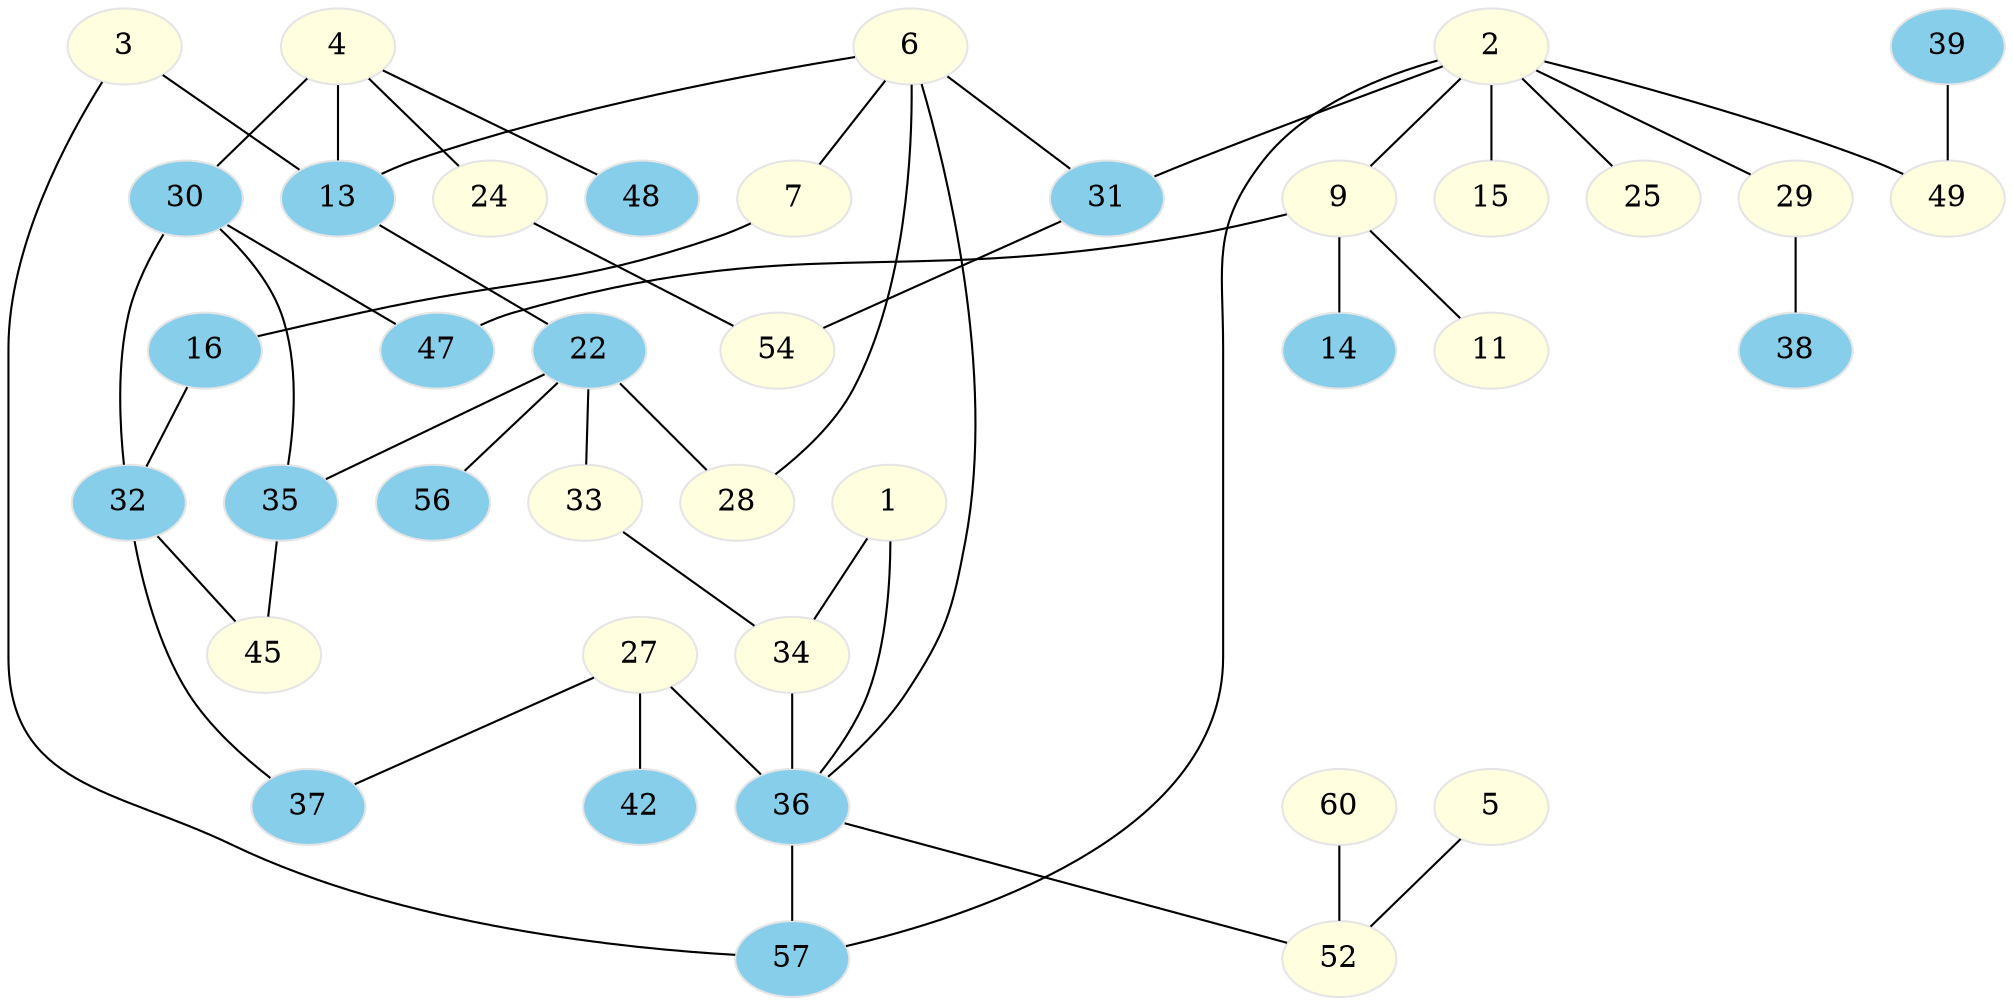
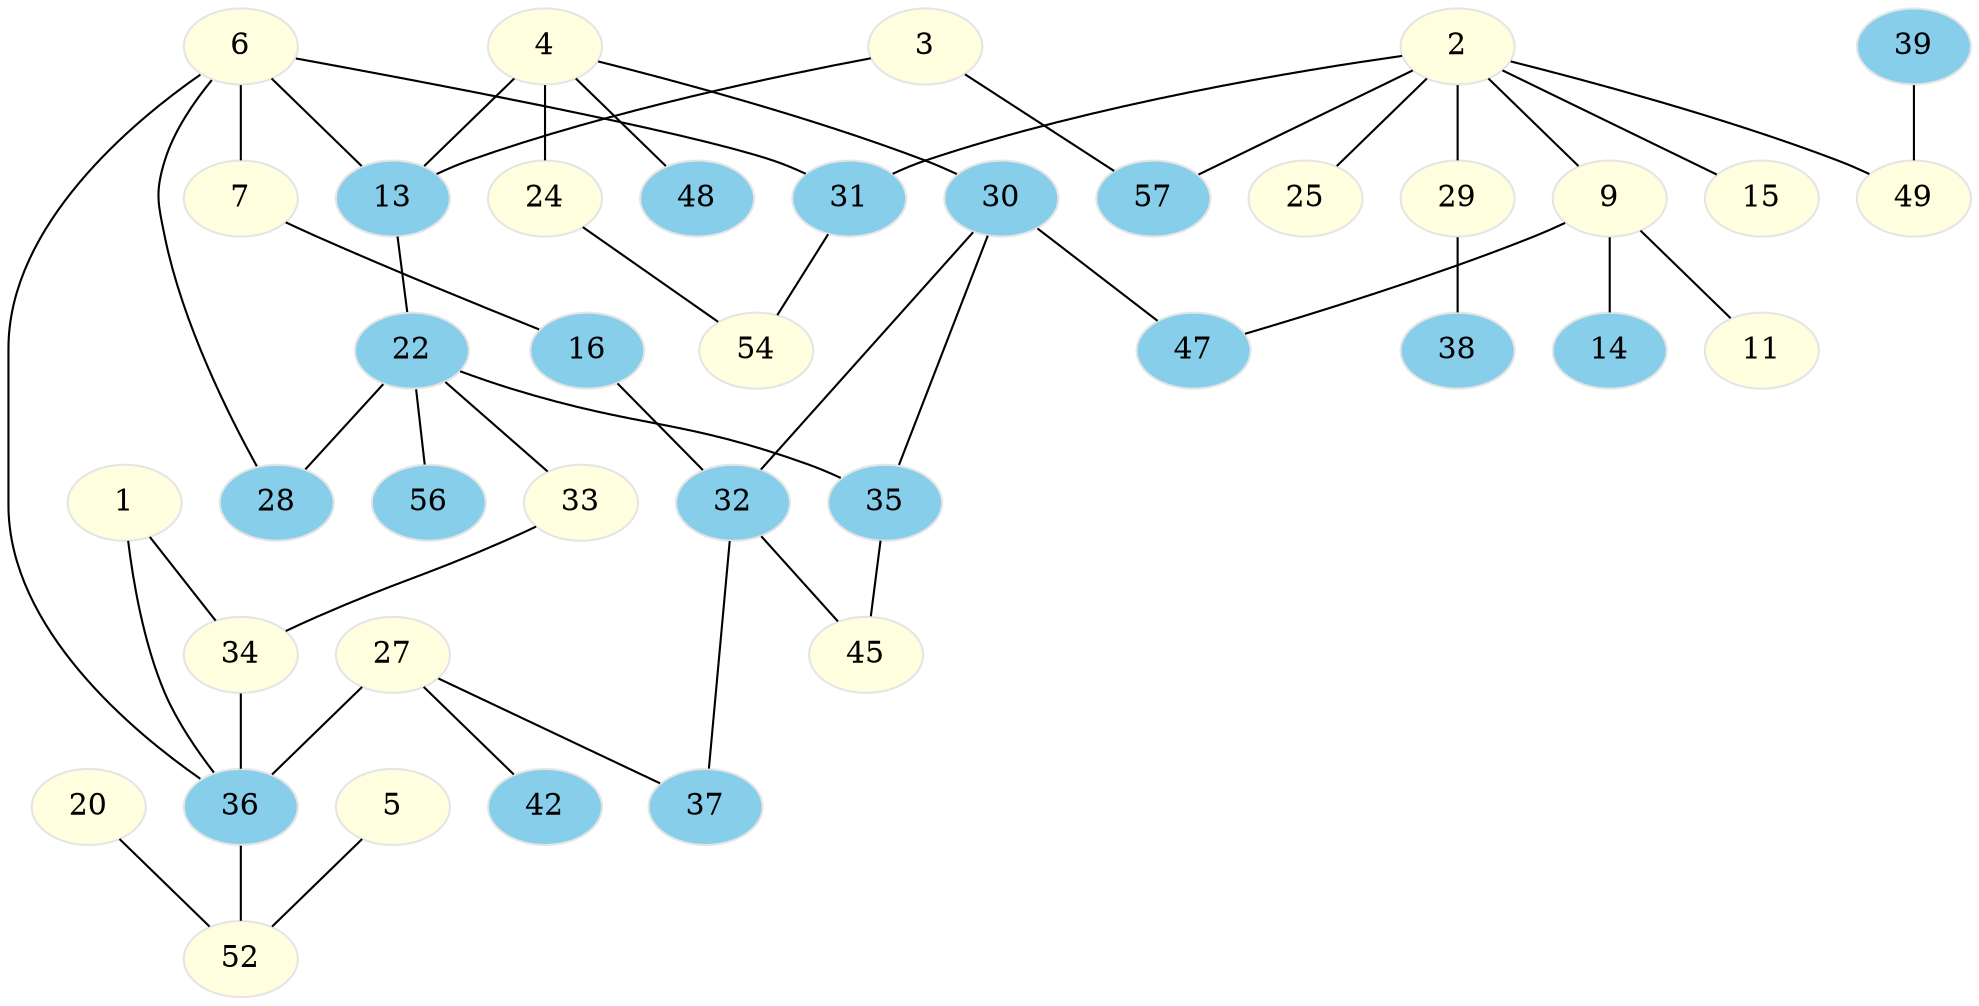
(737, 503) -> (277, 503)
(1339, 807) -> (89, 807)
(792, 883) -> none
